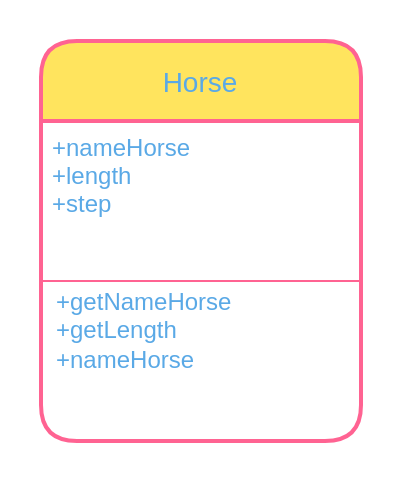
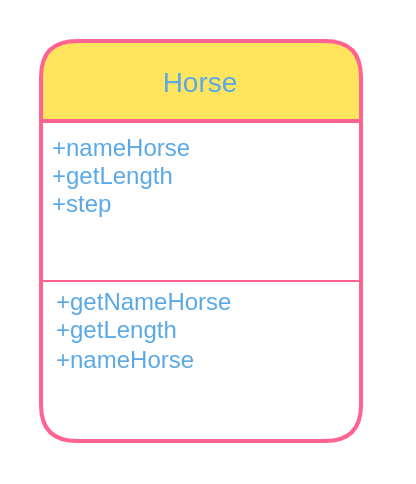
(119, 148) -> (119, 148)
